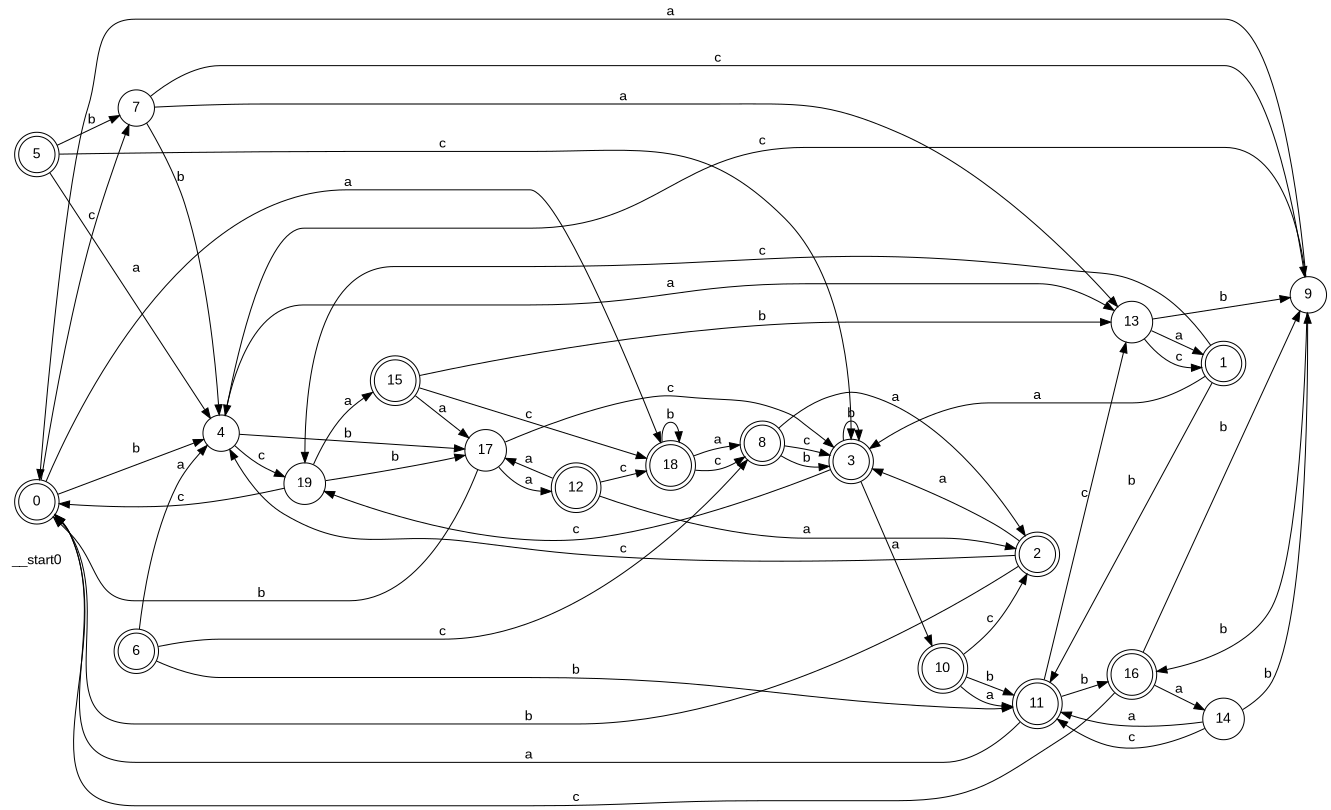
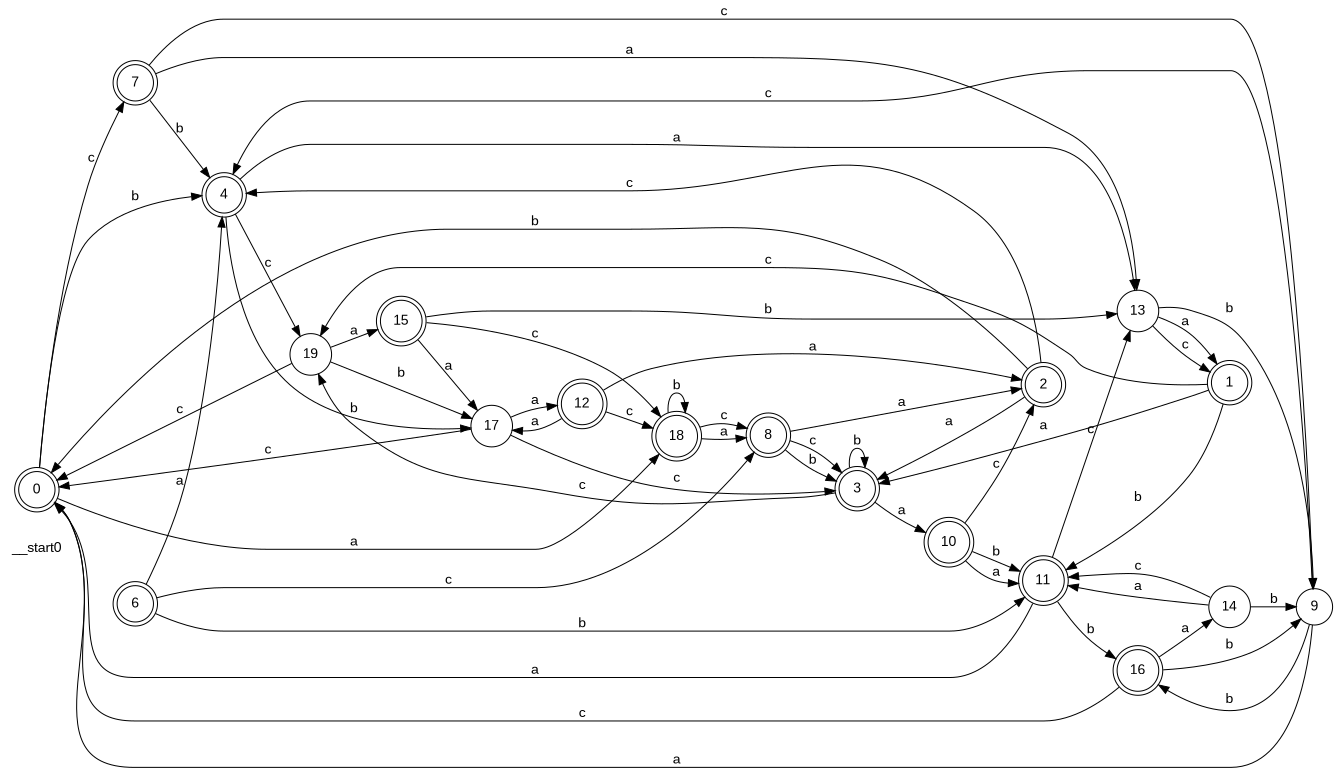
(136, 108) -> (135, 83)
(37, 154) -> none
(221, 433) -> (224, 195)
(262, 593) -> (268, 450)
